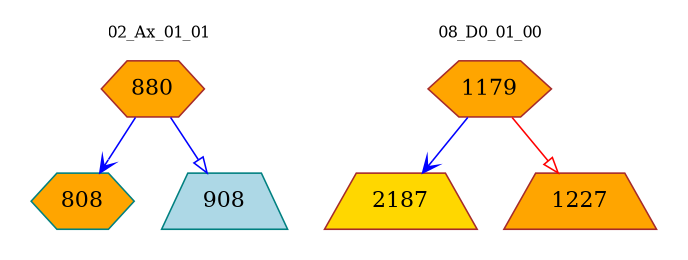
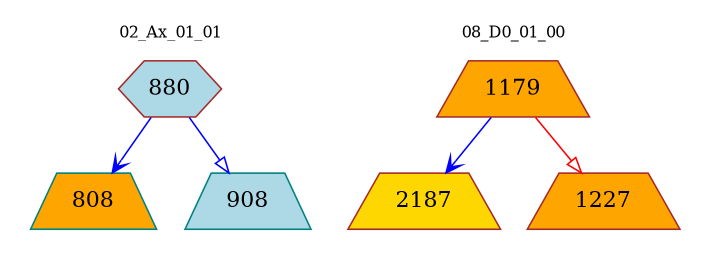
(153, 89) -> (170, 89)
(490, 89) -> (513, 89)
(83, 201) -> (94, 201)
